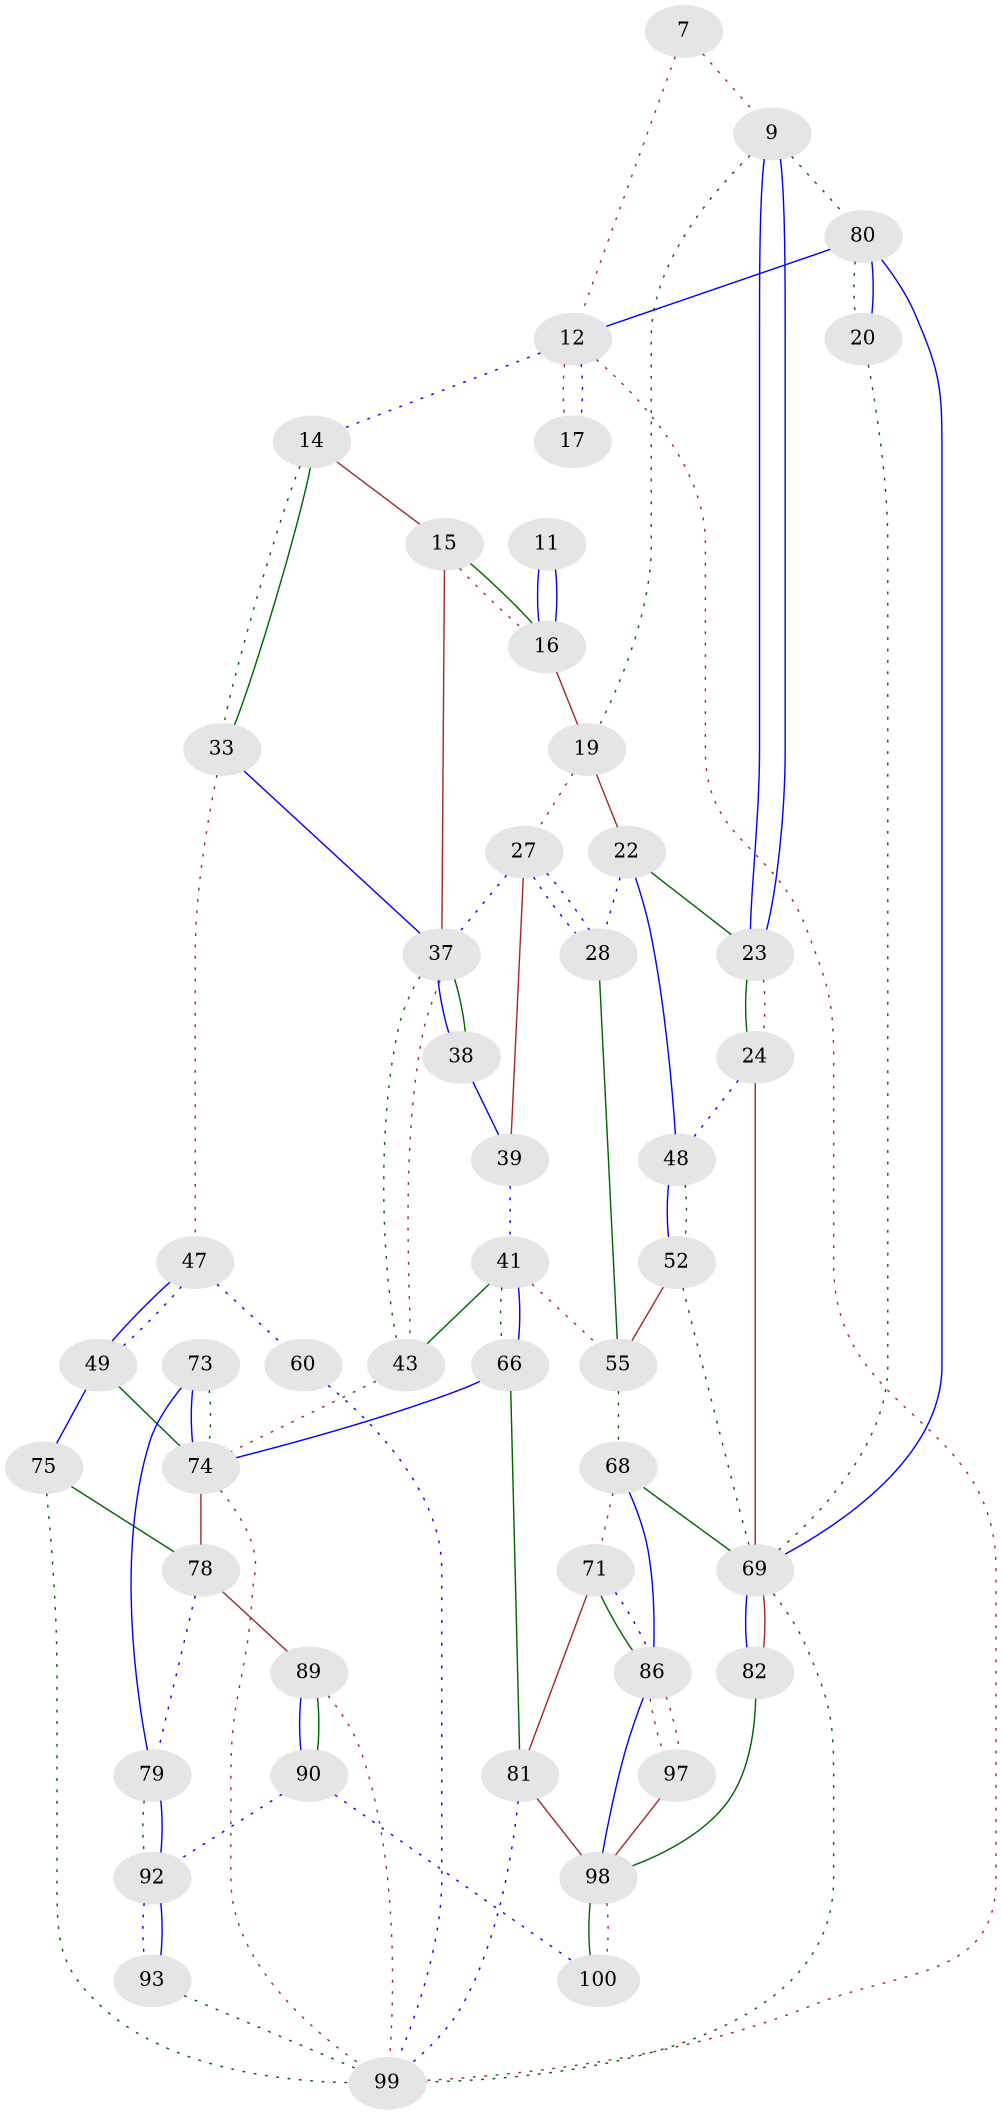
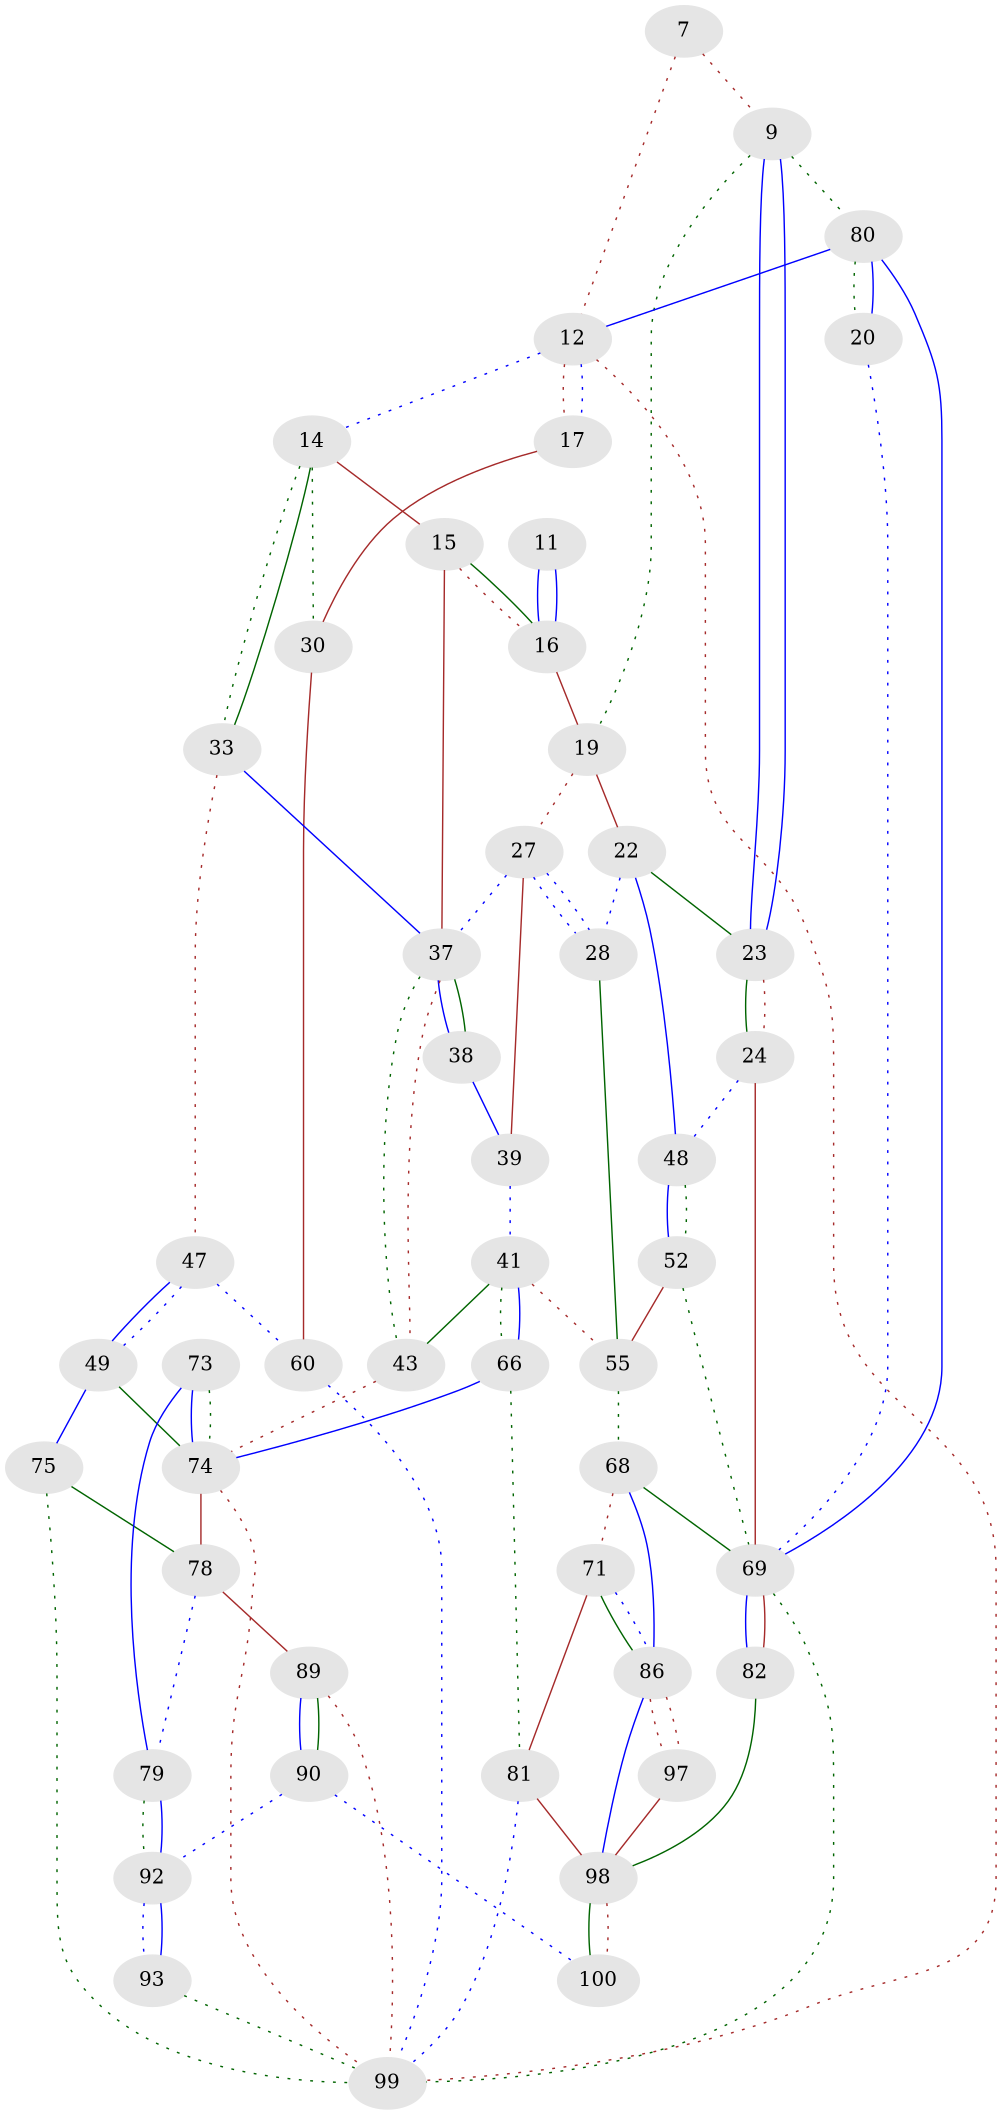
none -> (313, 647)
(888, 975) -> (888, 975)
(515, 1570) -> (515, 1570)
